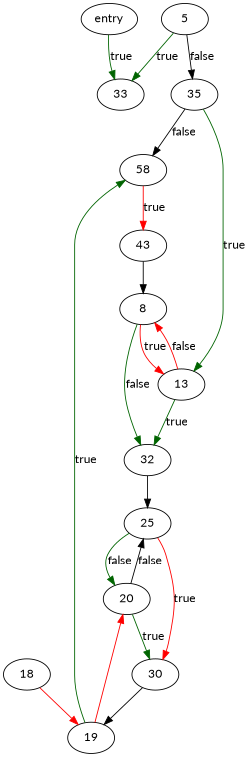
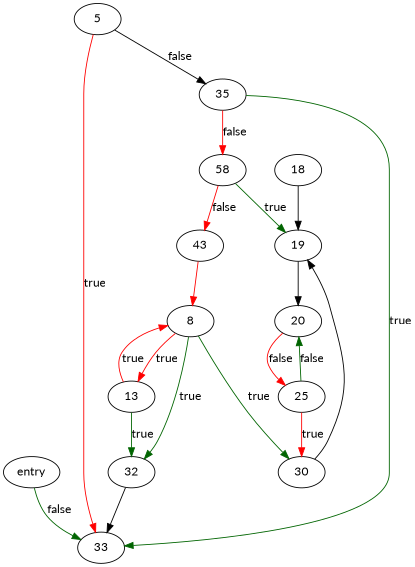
(156, 54) -> (84, 279)
(122, 57) -> (59, 510)
(171, 129) -> (223, 128)
(155, 208) -> (224, 208)
(223, 238) -> (389, 371)
(143, 273) -> (196, 279)
(184, 347) -> (133, 359)
(138, 385) -> (191, 397)
(75, 446) -> (257, 205)
(148, 487) -> (118, 506)
(136, 565) -> (268, 356)
(139, 633) -> (237, 397)
(108, 673) -> (298, 279)
(56, 703) -> (298, 204)
